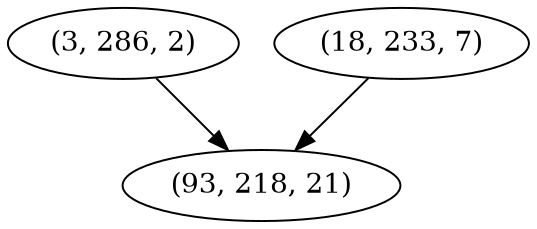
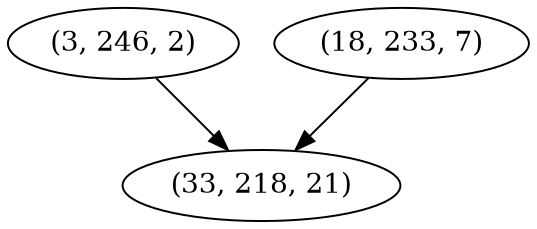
(123, 43) -> (123, 43)
(262, 186) -> (262, 186)
